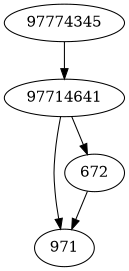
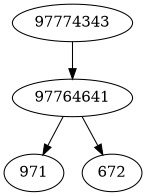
(64, 23) -> (72, 23)
(64, 98) -> (72, 98)
(82, 205) -> none
